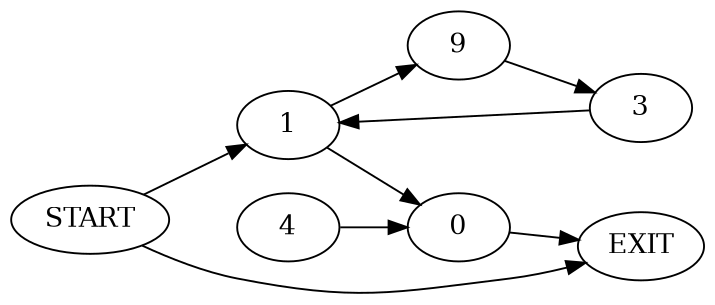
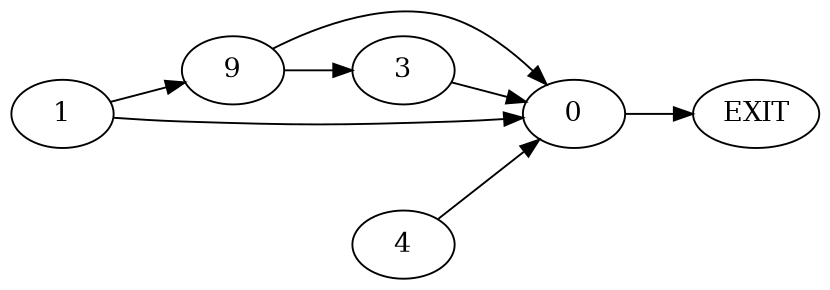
none -> (408, 12)
(474, 116) -> (480, 90)
(90, 220) -> none
